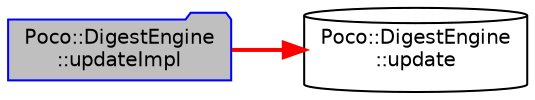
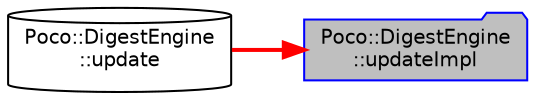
(258, 50) -> (258, 50)
